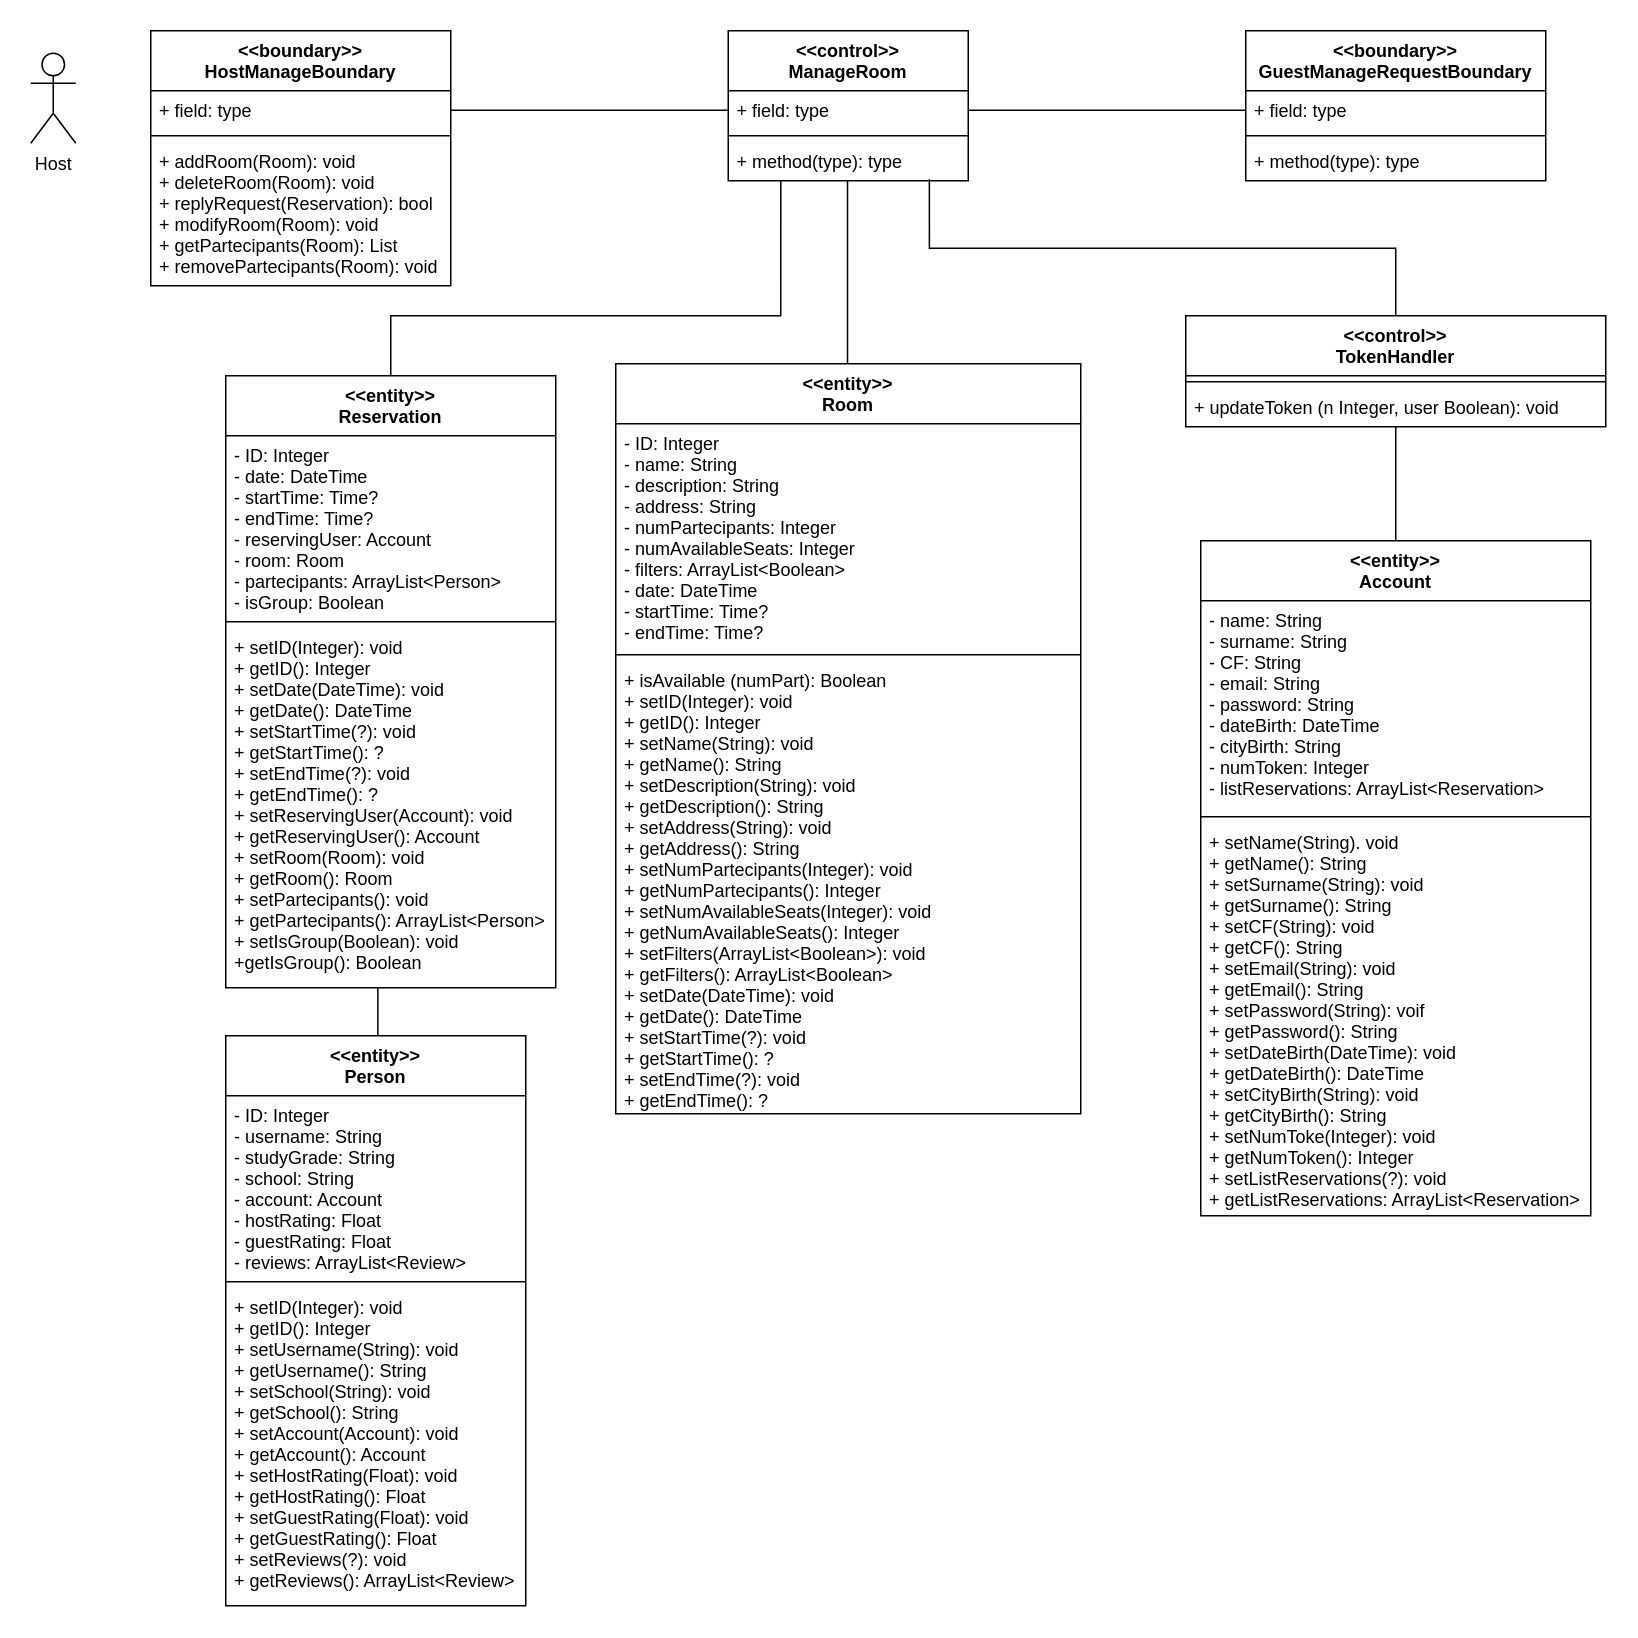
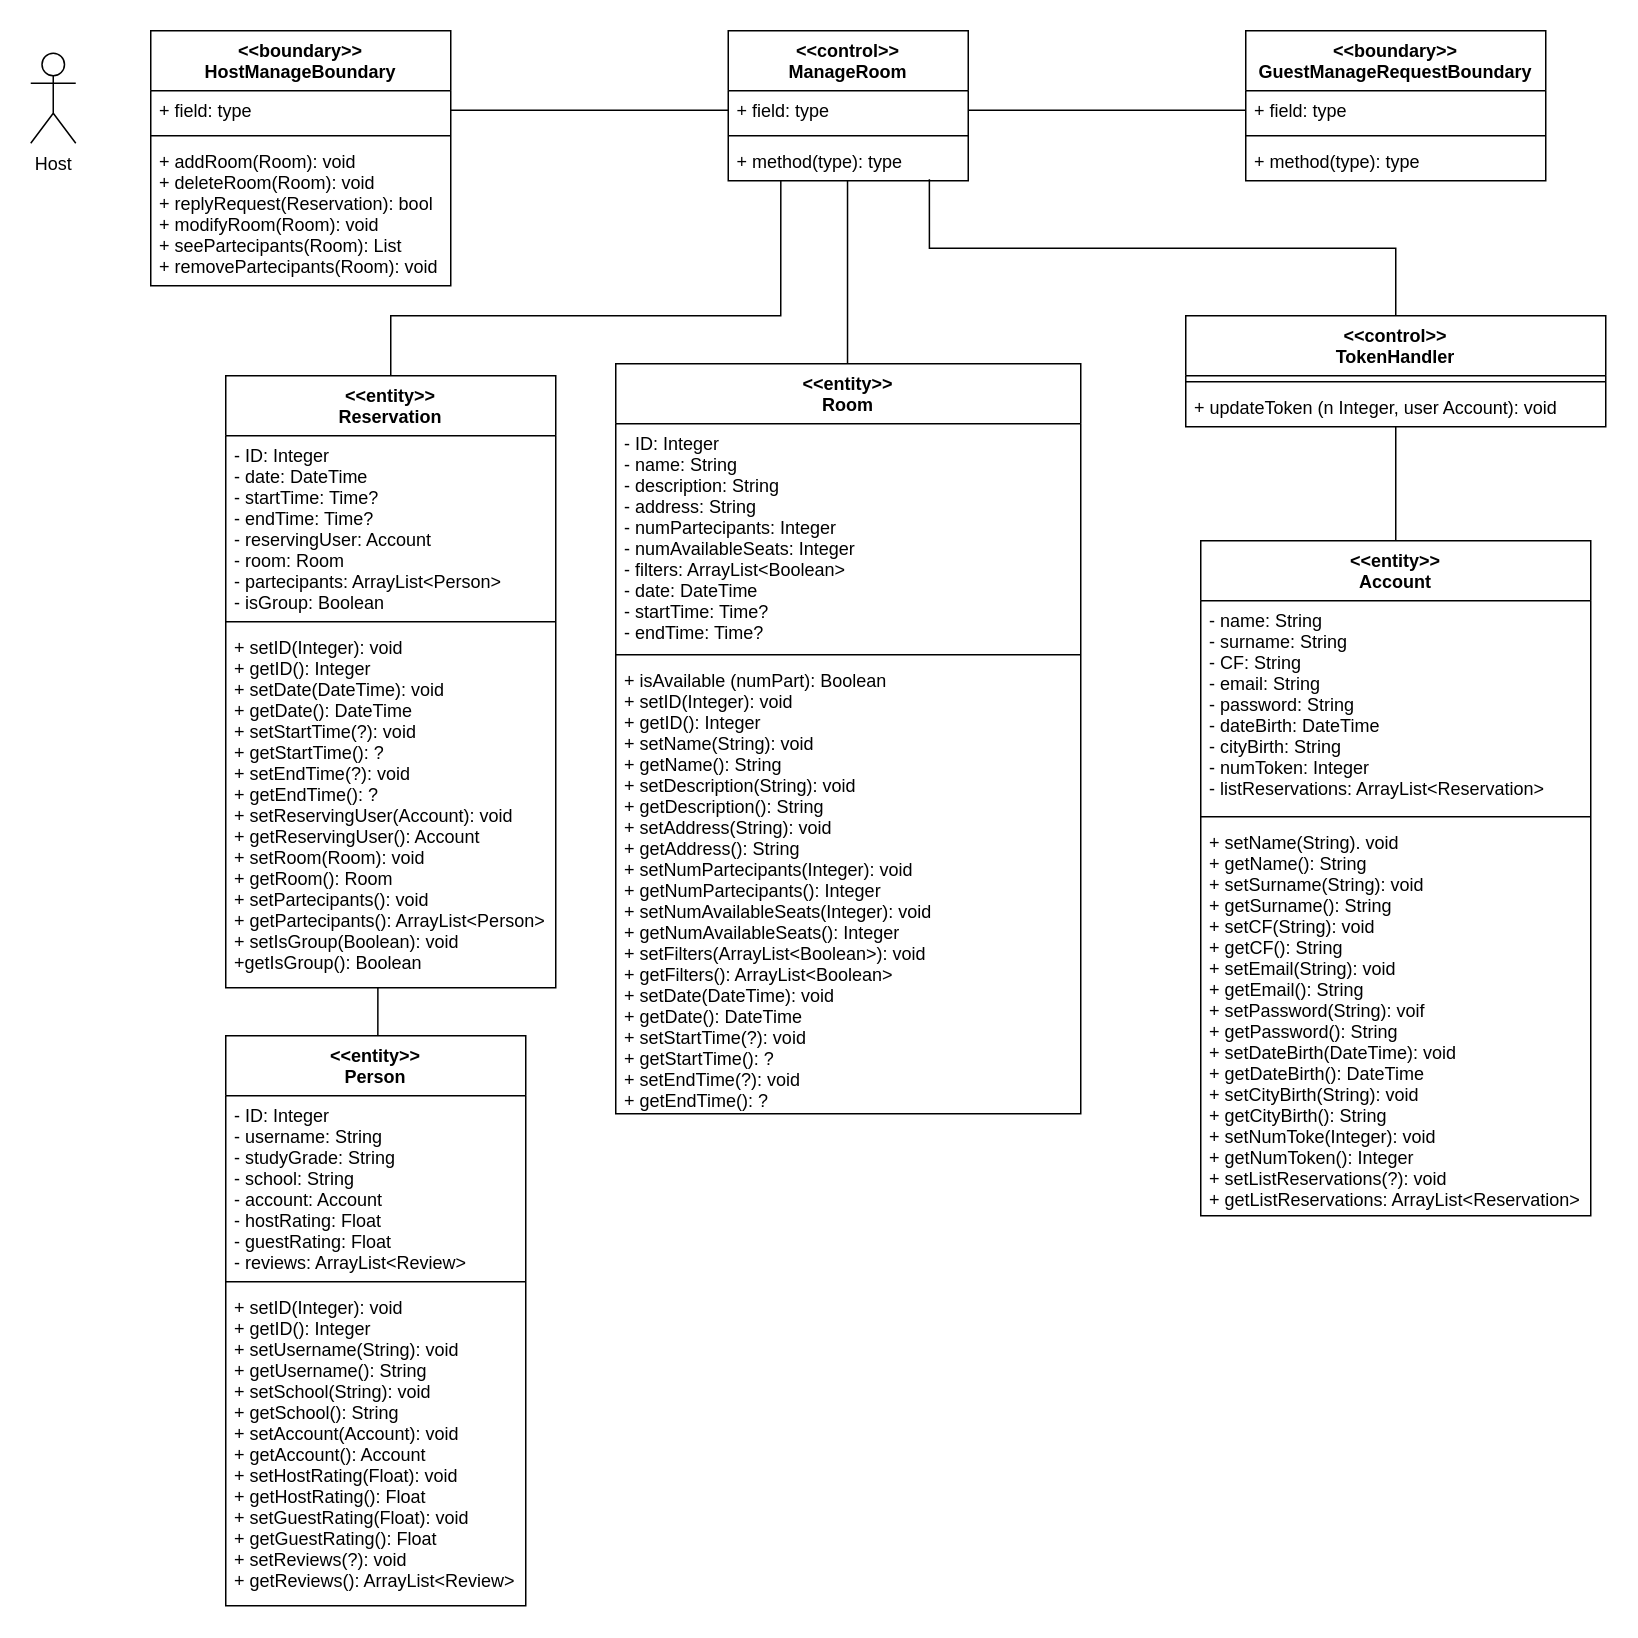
(255, 162) -> (255, 162)
(1397, 408) -> (1400, 408)
